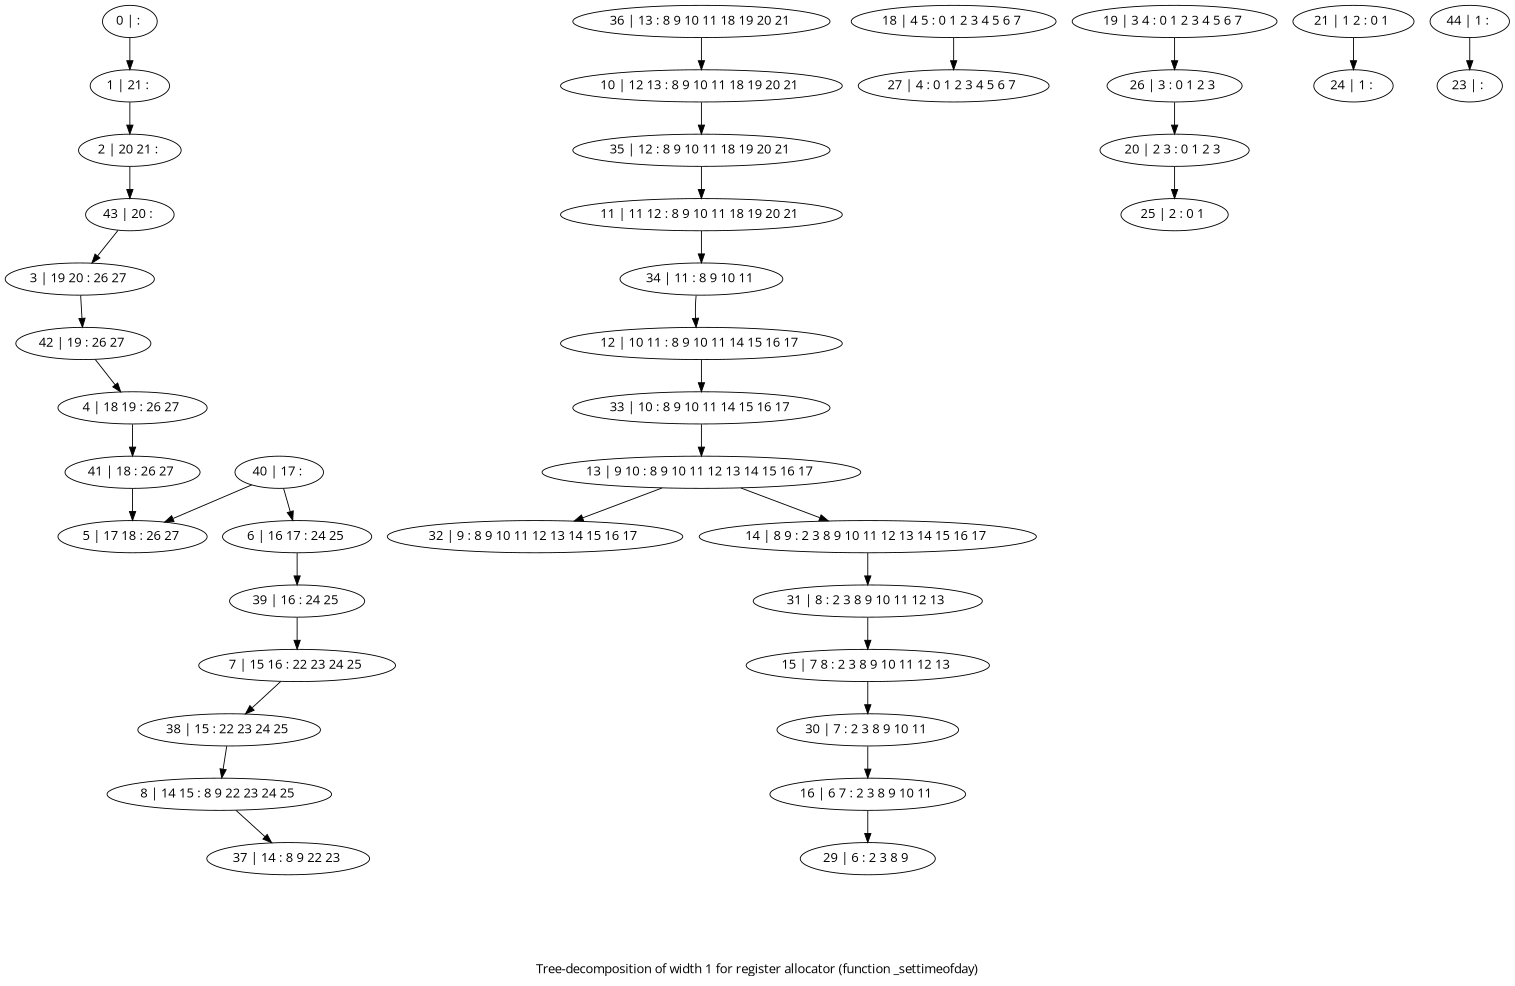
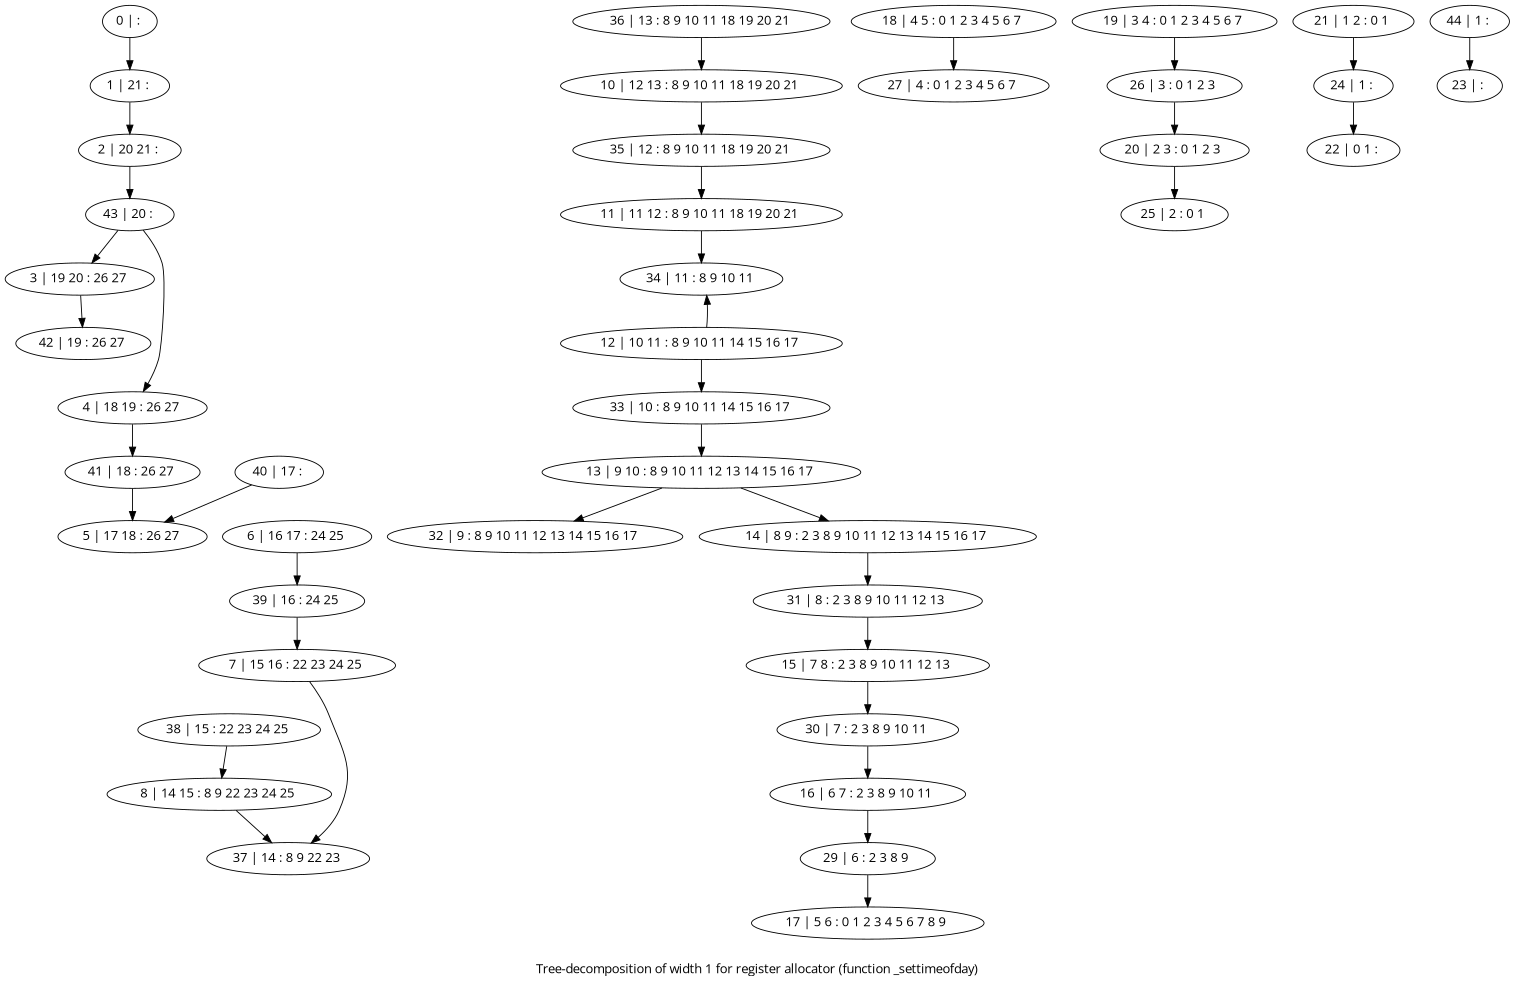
none -> (1353, 150)
(695, 307) -> (707, 316)
(105, 372) -> (164, 305)
(287, 500) -> none
(266, 695) -> (346, 760)
none -> (868, 923)
